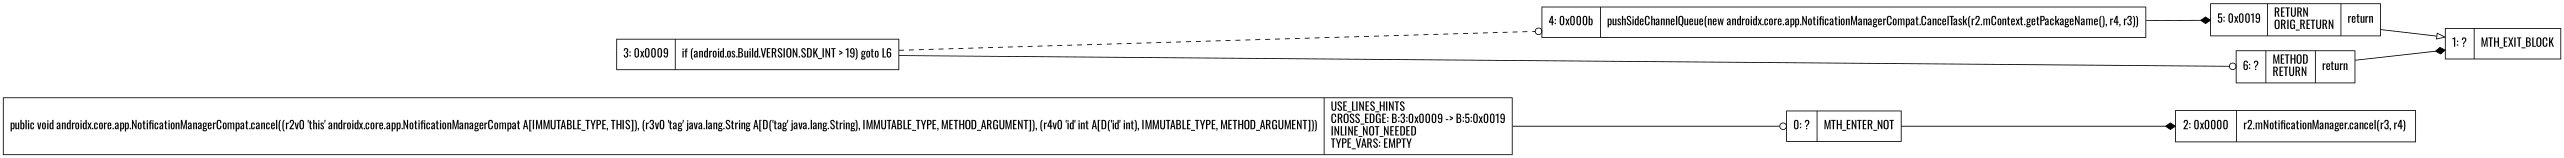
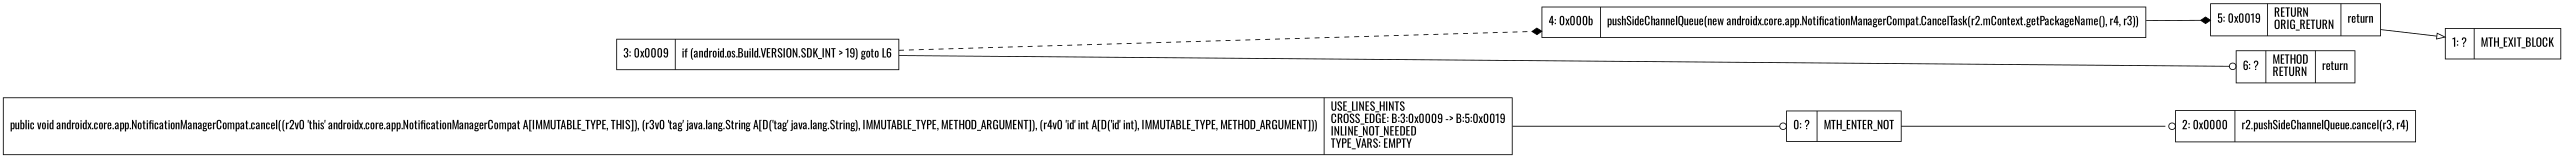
(1217, 41) -> (1217, 41)
(2395, 56) -> none
(2033, 126) -> (2033, 126)
(2325, 126) -> (2325, 126)
